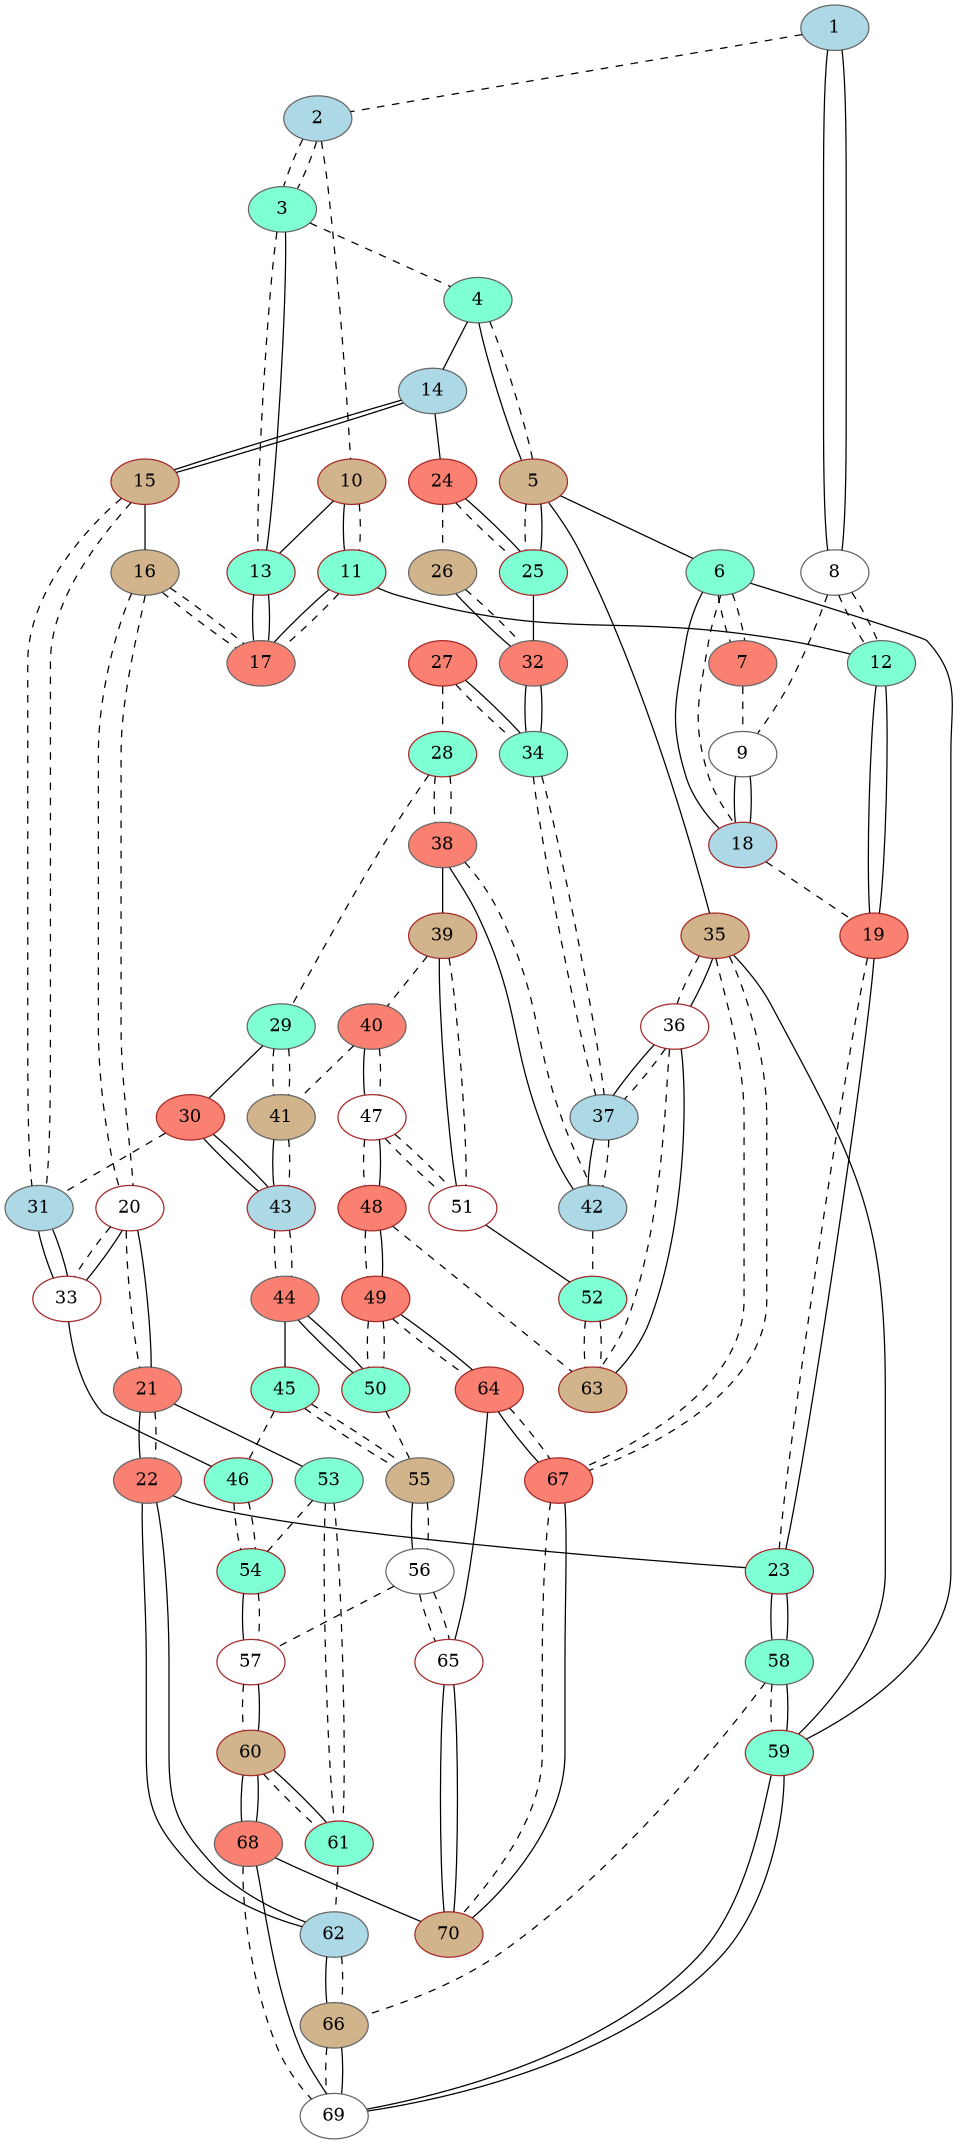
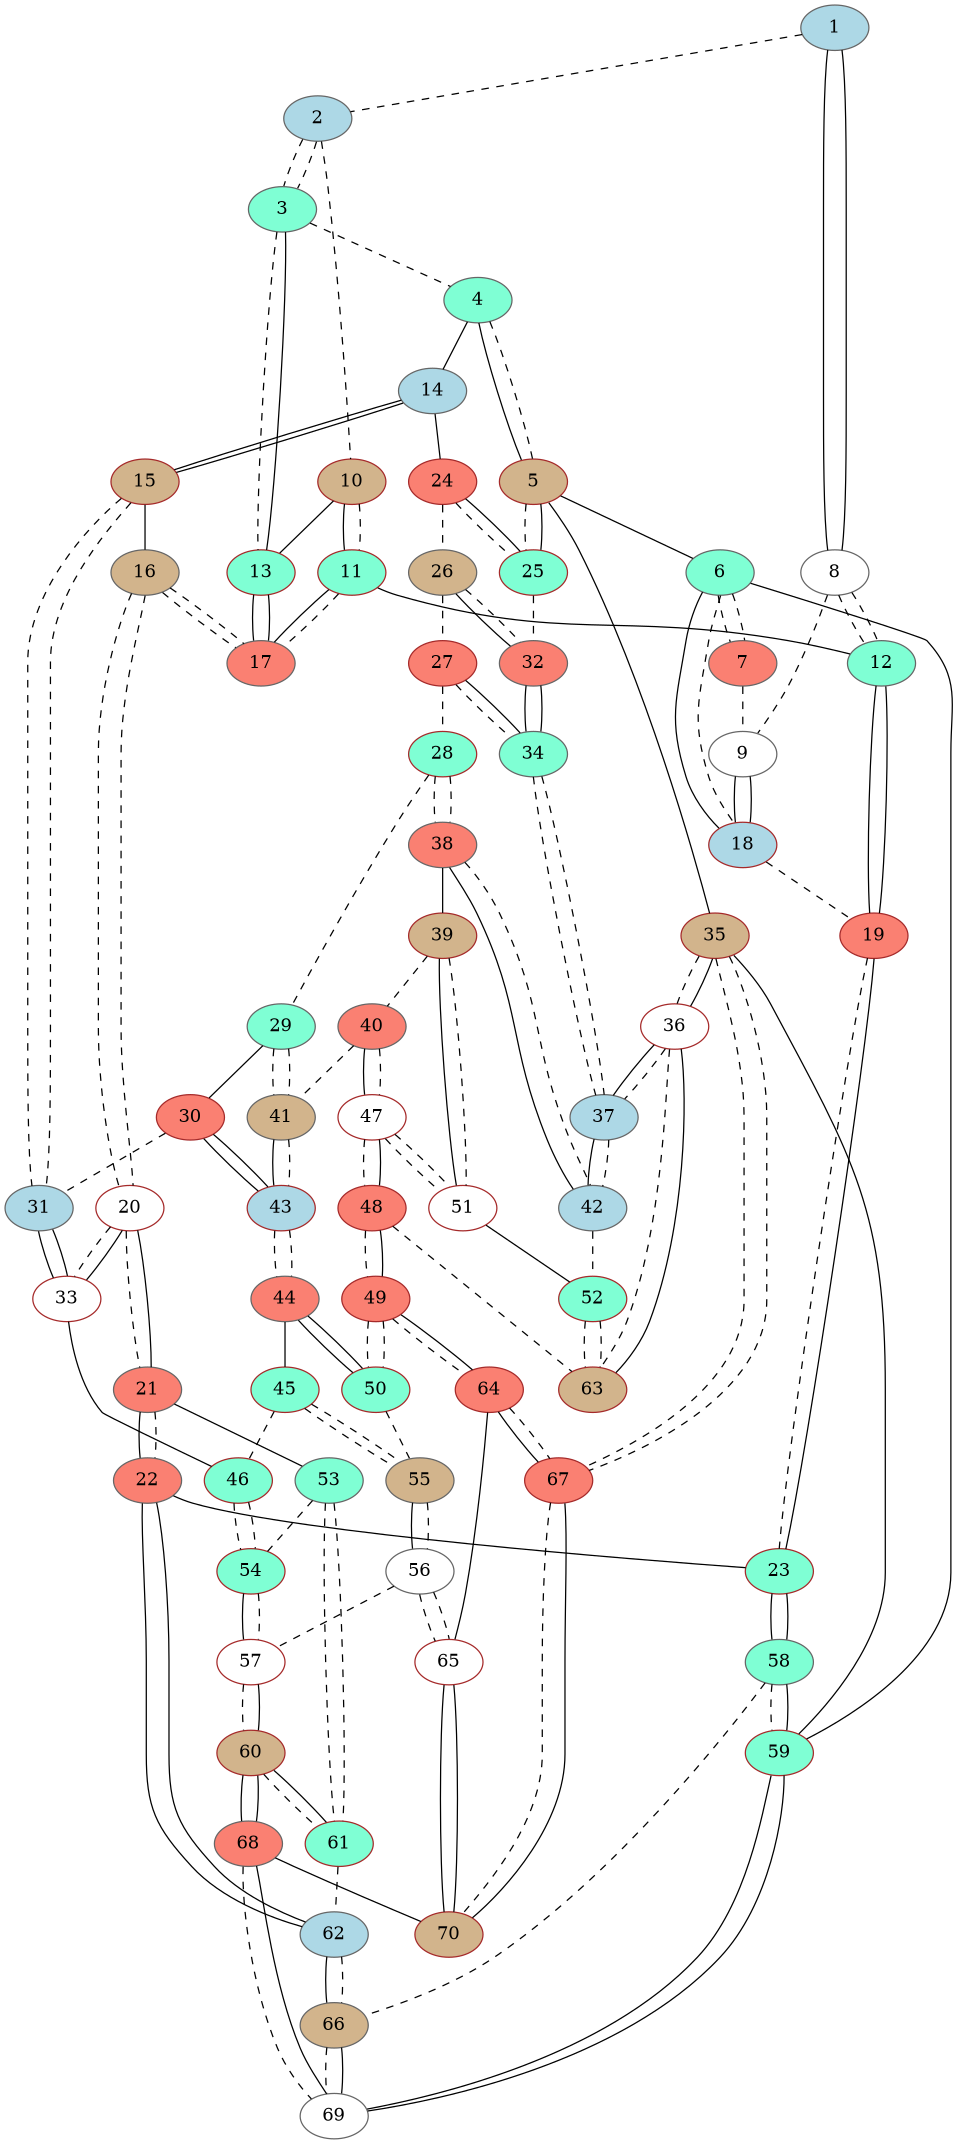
(533, 614) -> (533, 614)
none -> (443, 618)
